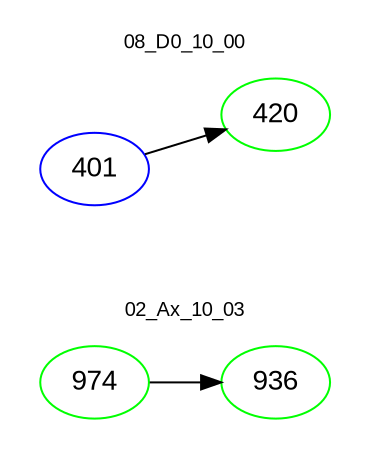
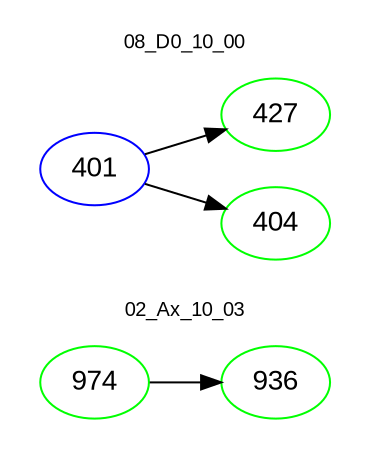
(276, 115) -> (276, 115)
none -> (276, 223)
